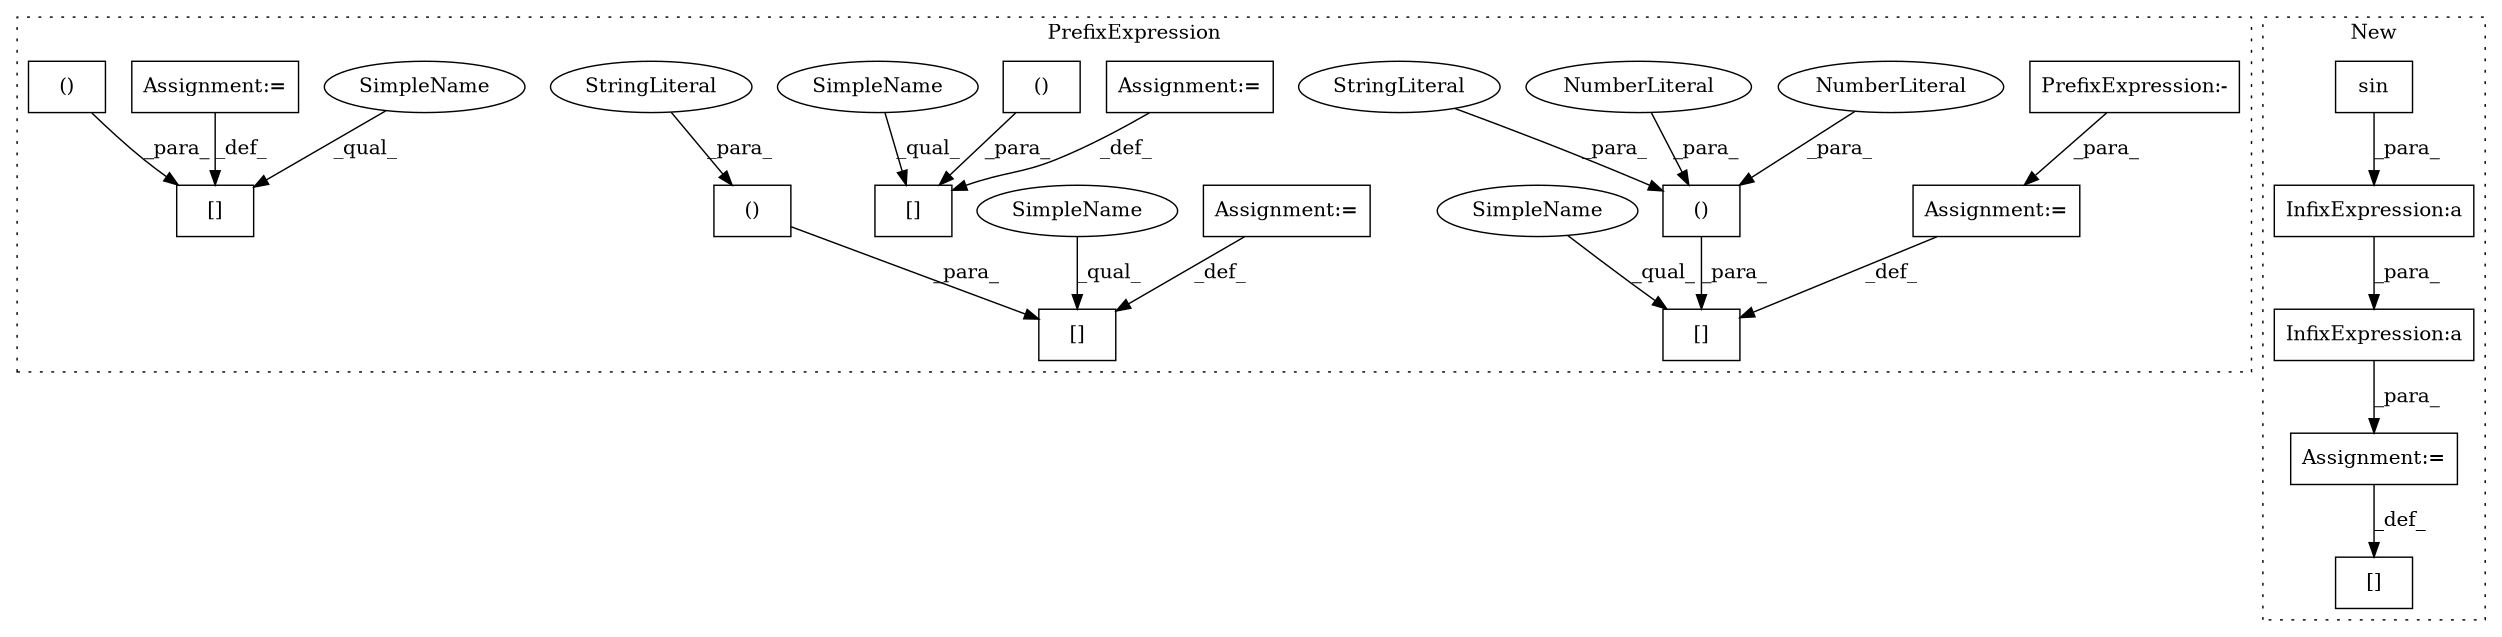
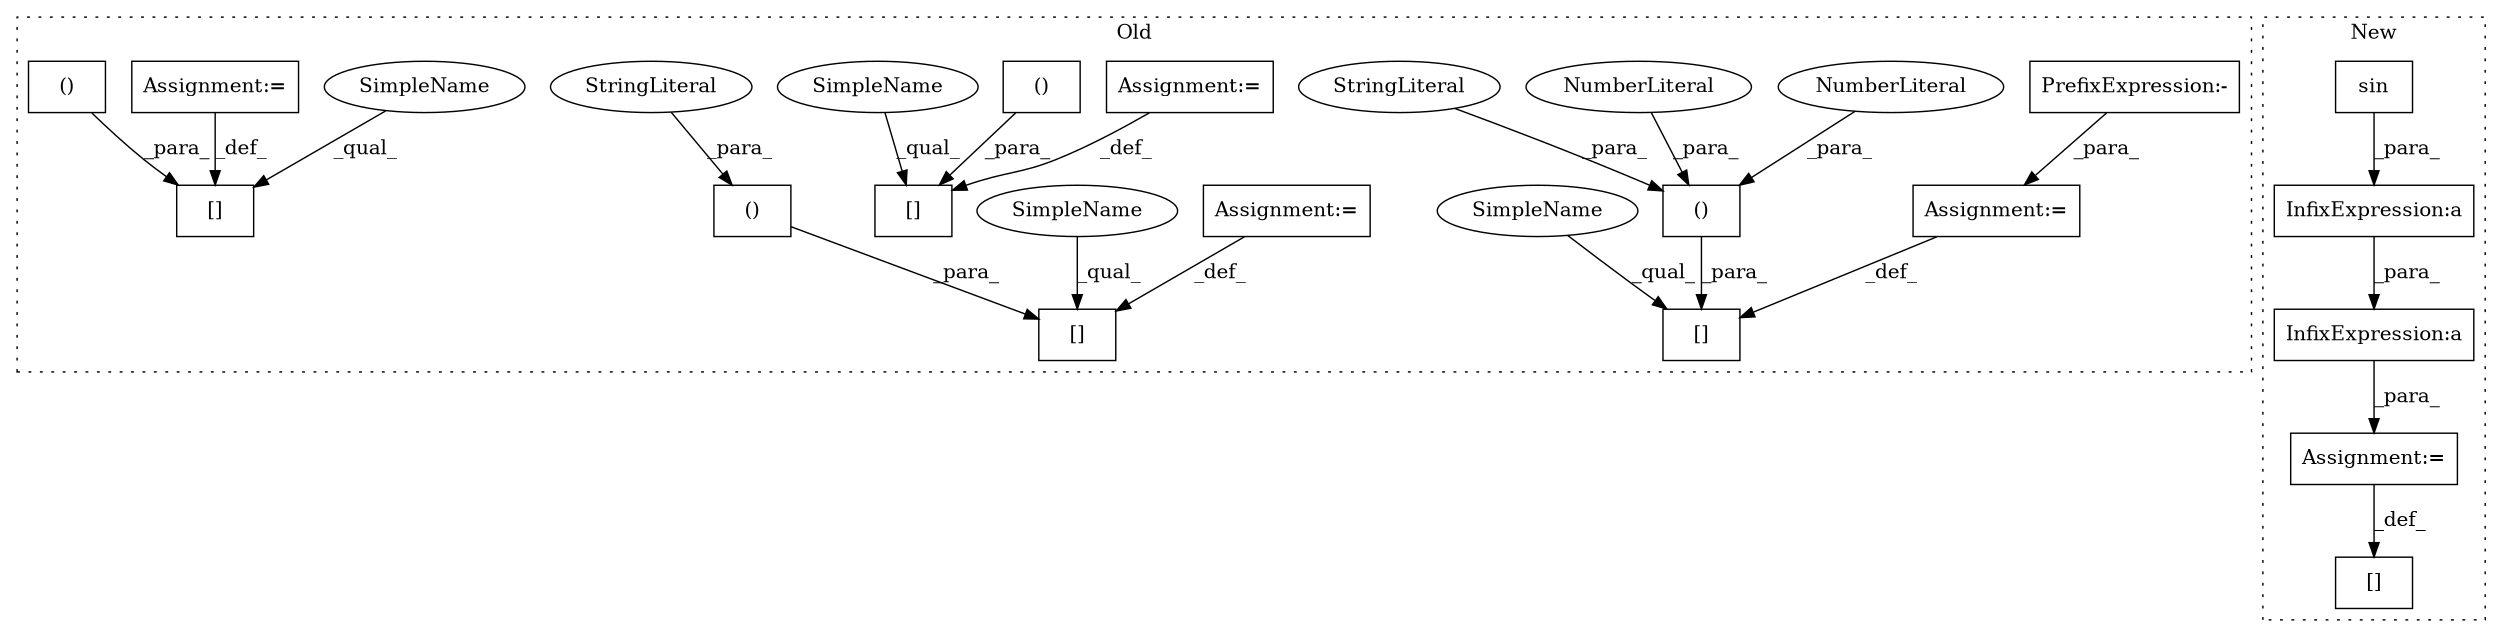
(1134, 33) -> (1134, 33)
